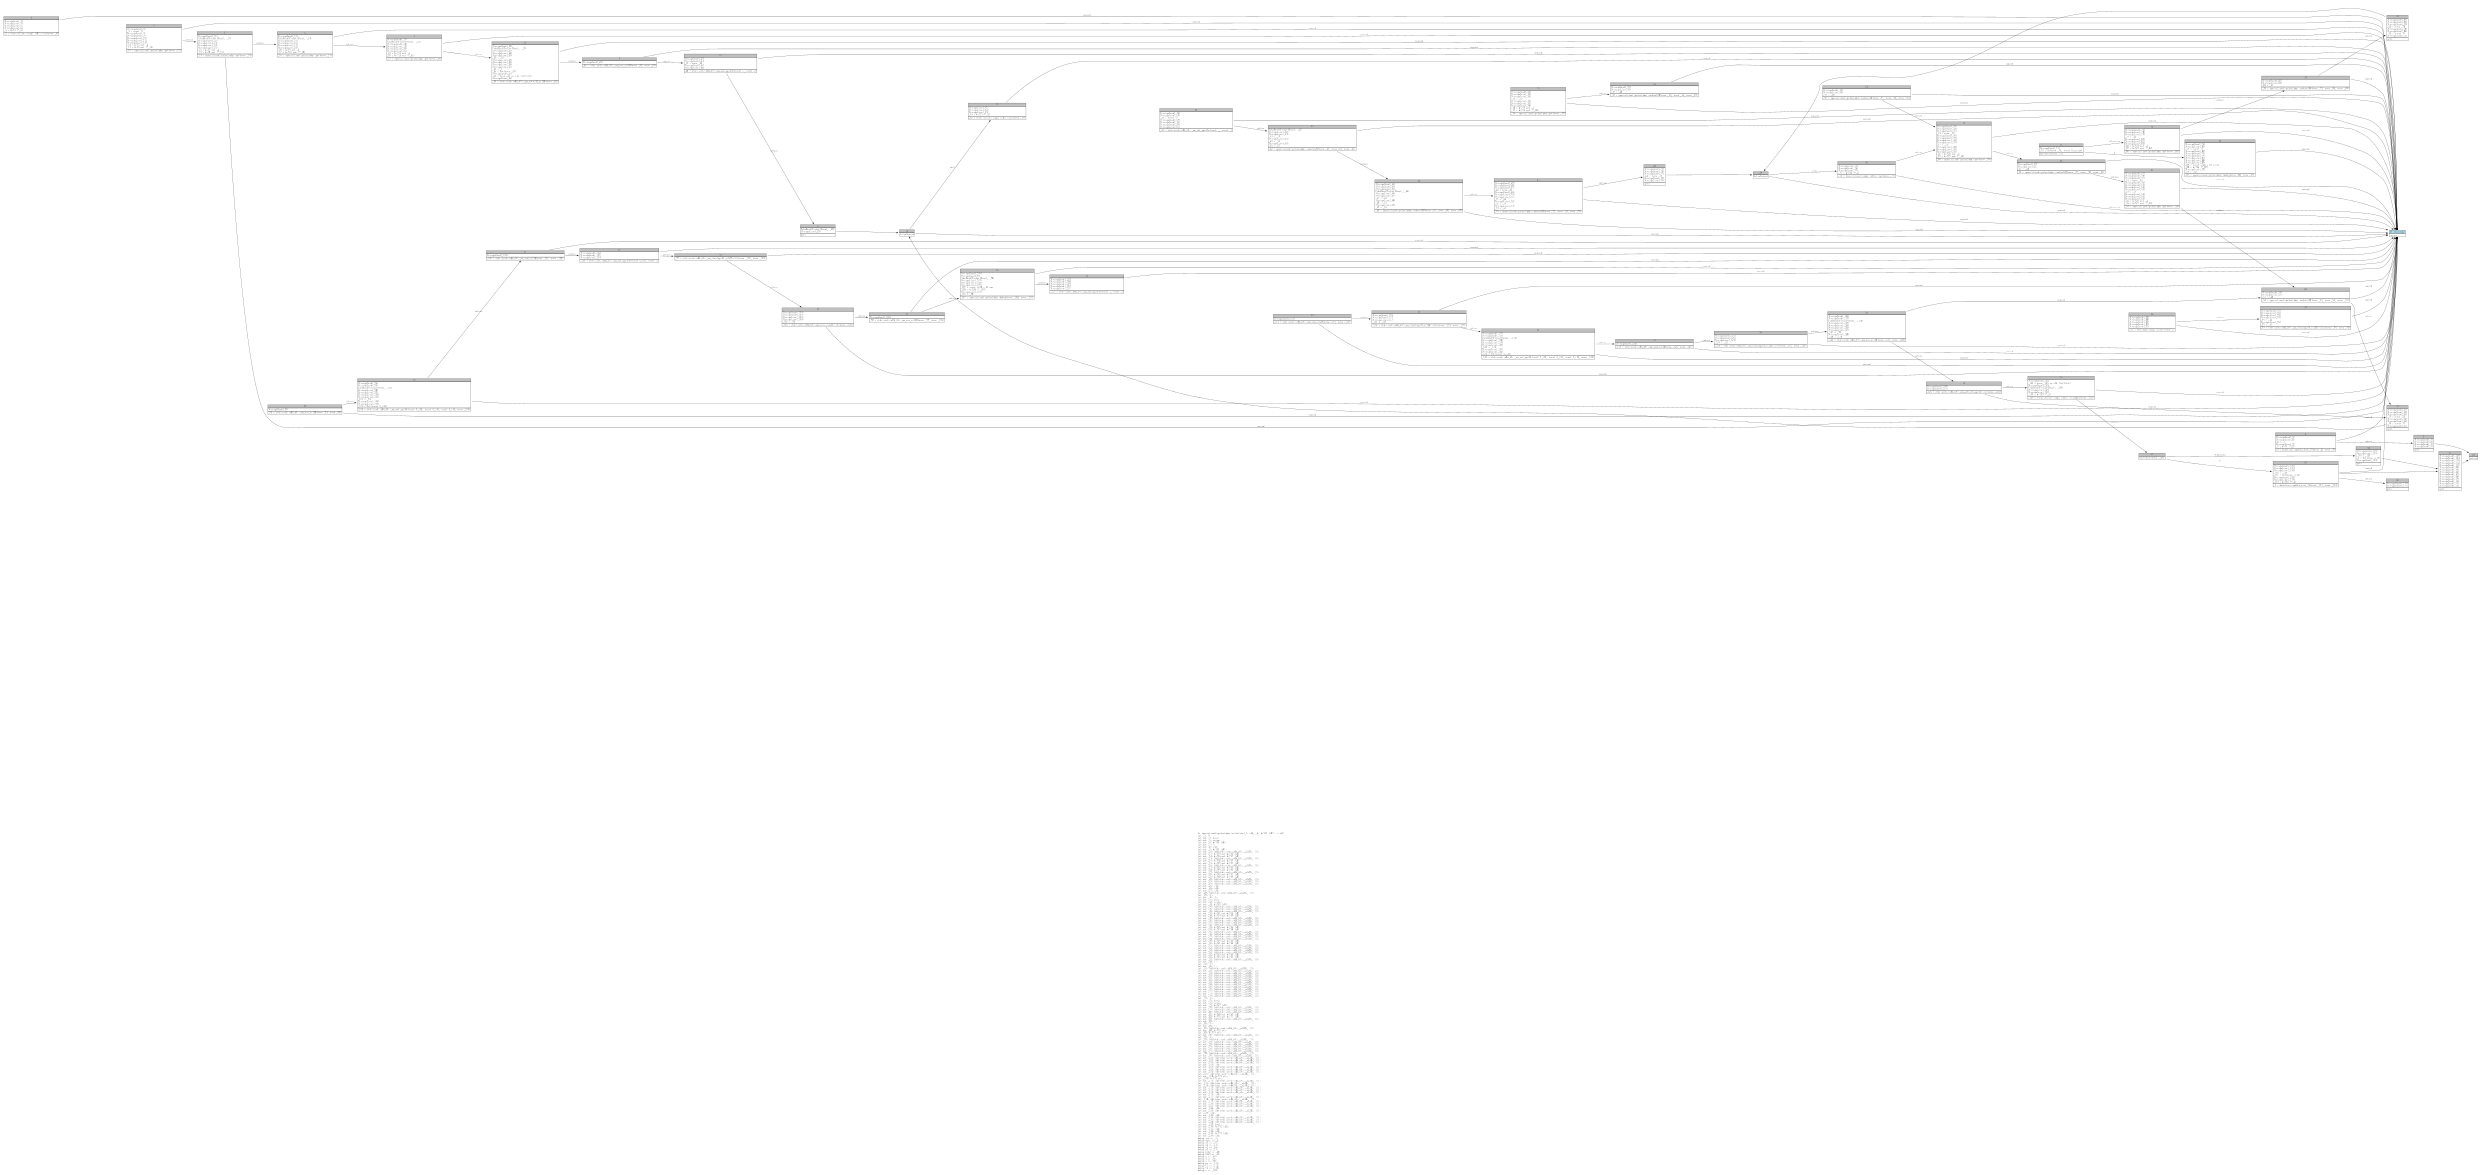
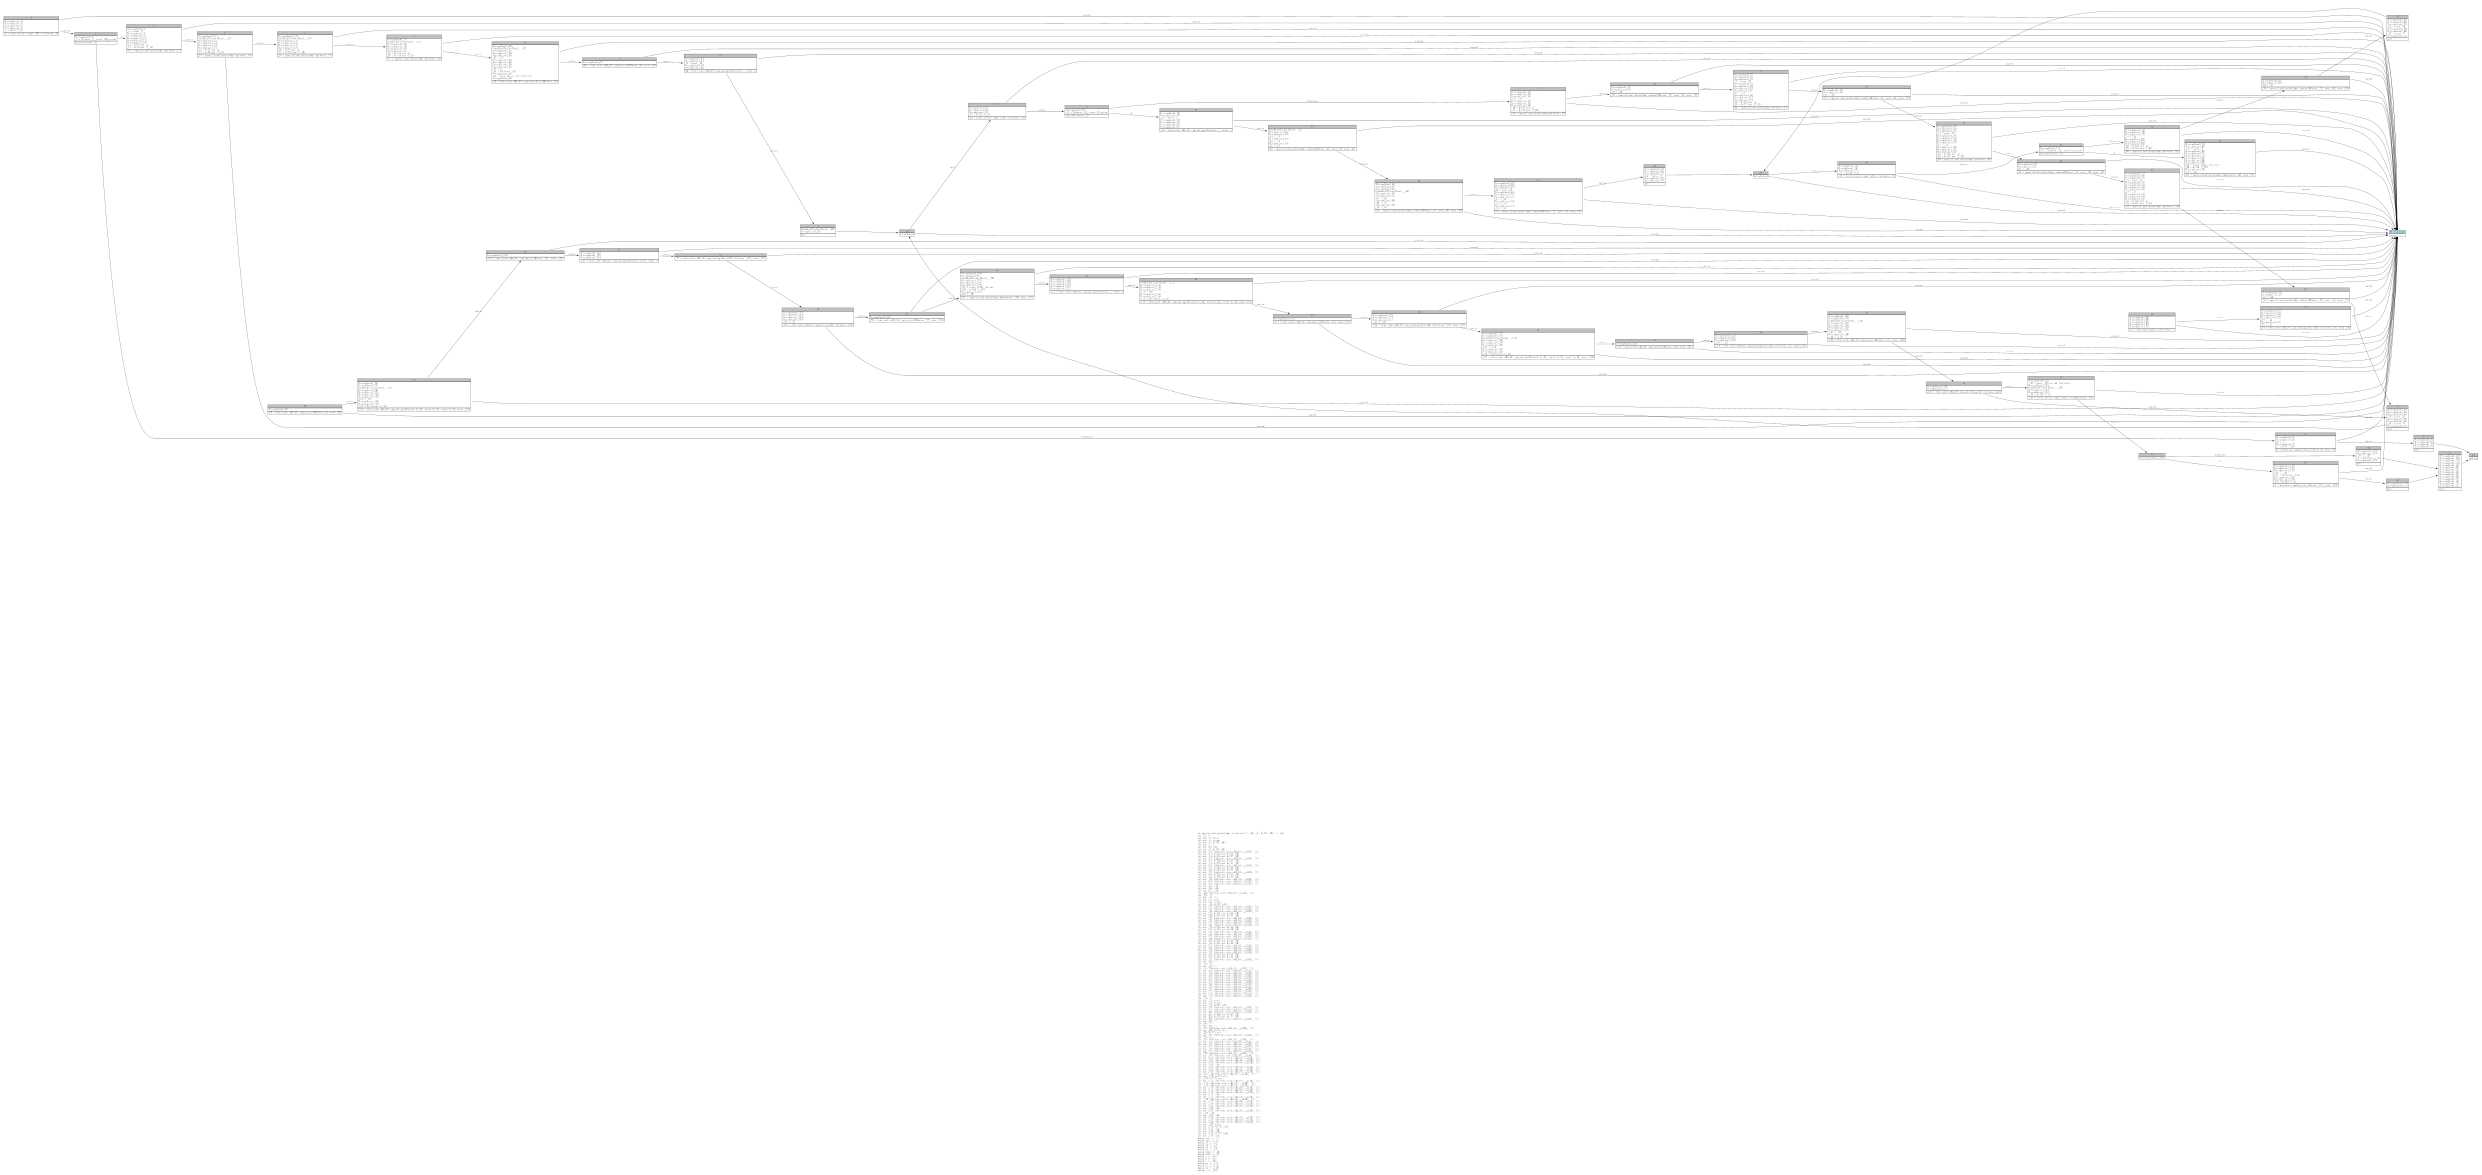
none -> (96, 38)
none -> (1761, 90)
none -> (1087, 111)
(1915, 156) -> (1968, 172)
none -> (1196, 291)
(2082, 301) -> (2193, 340)
(2388, 472) -> (2423, 479)
